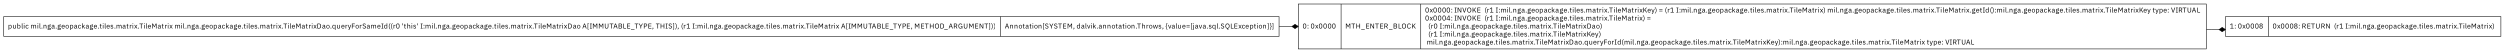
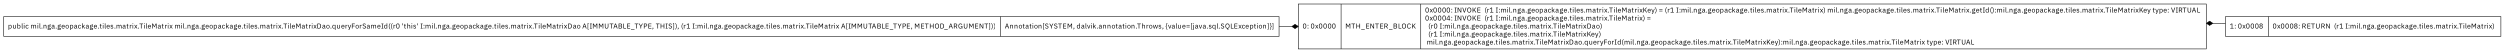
(2213, 30) -> (2219, 23)
